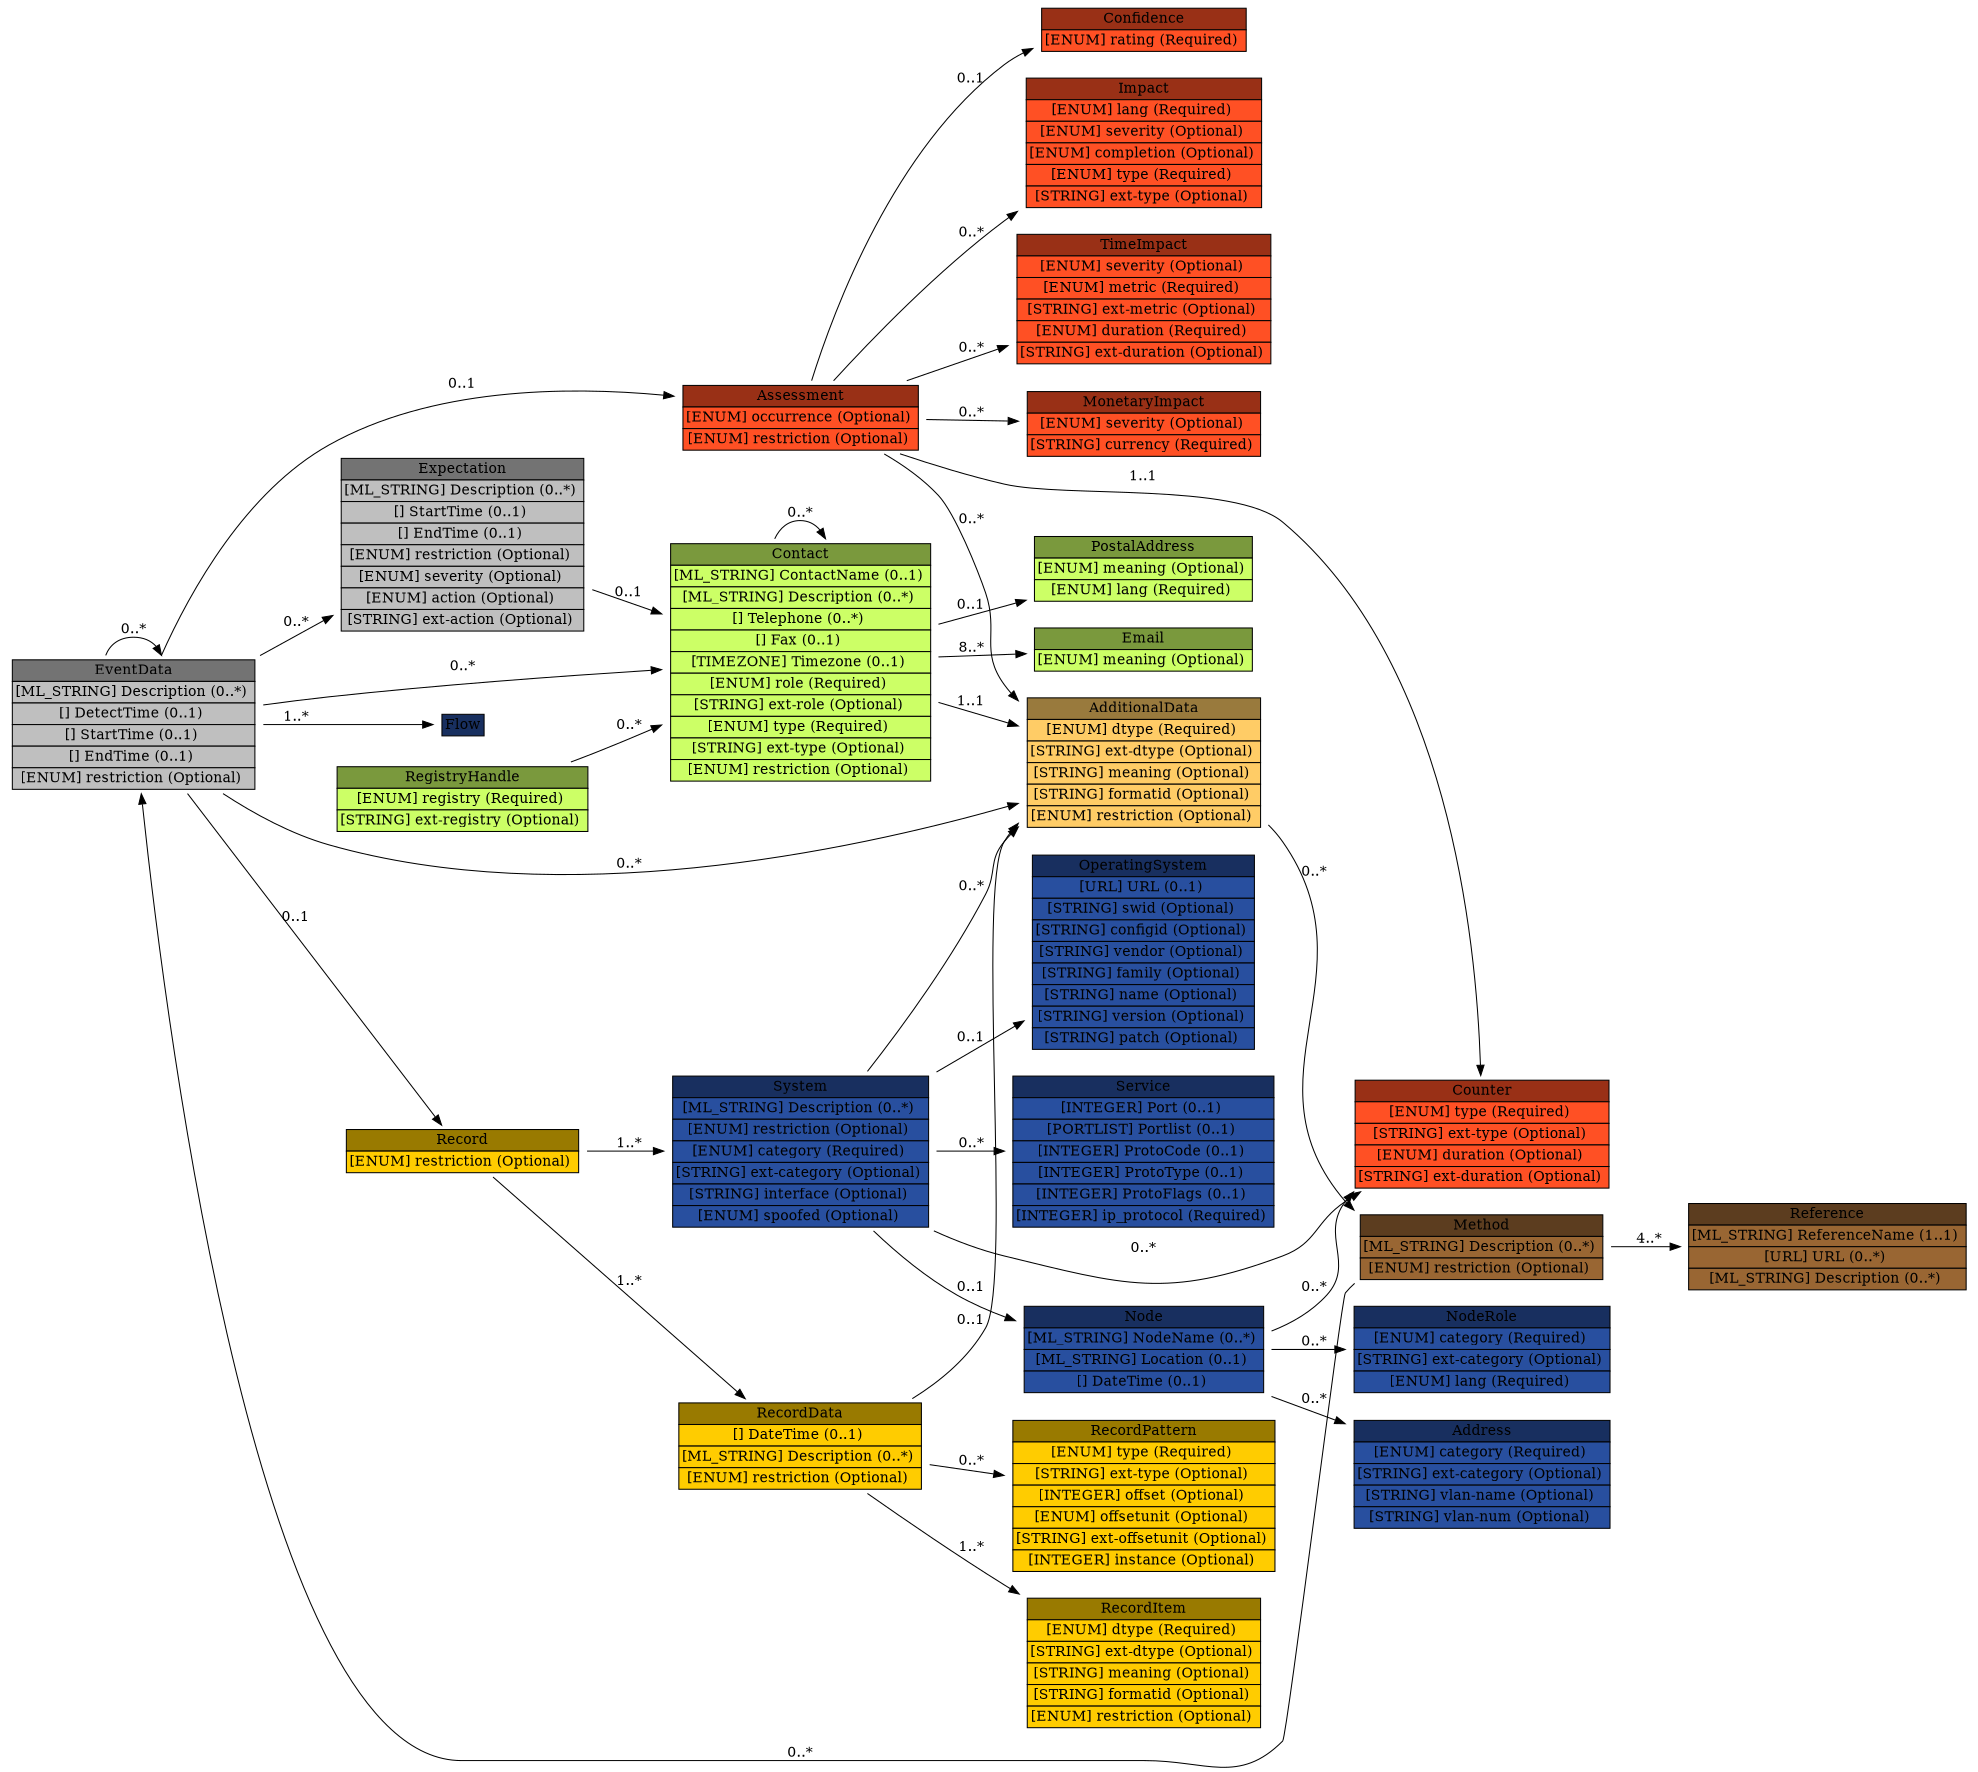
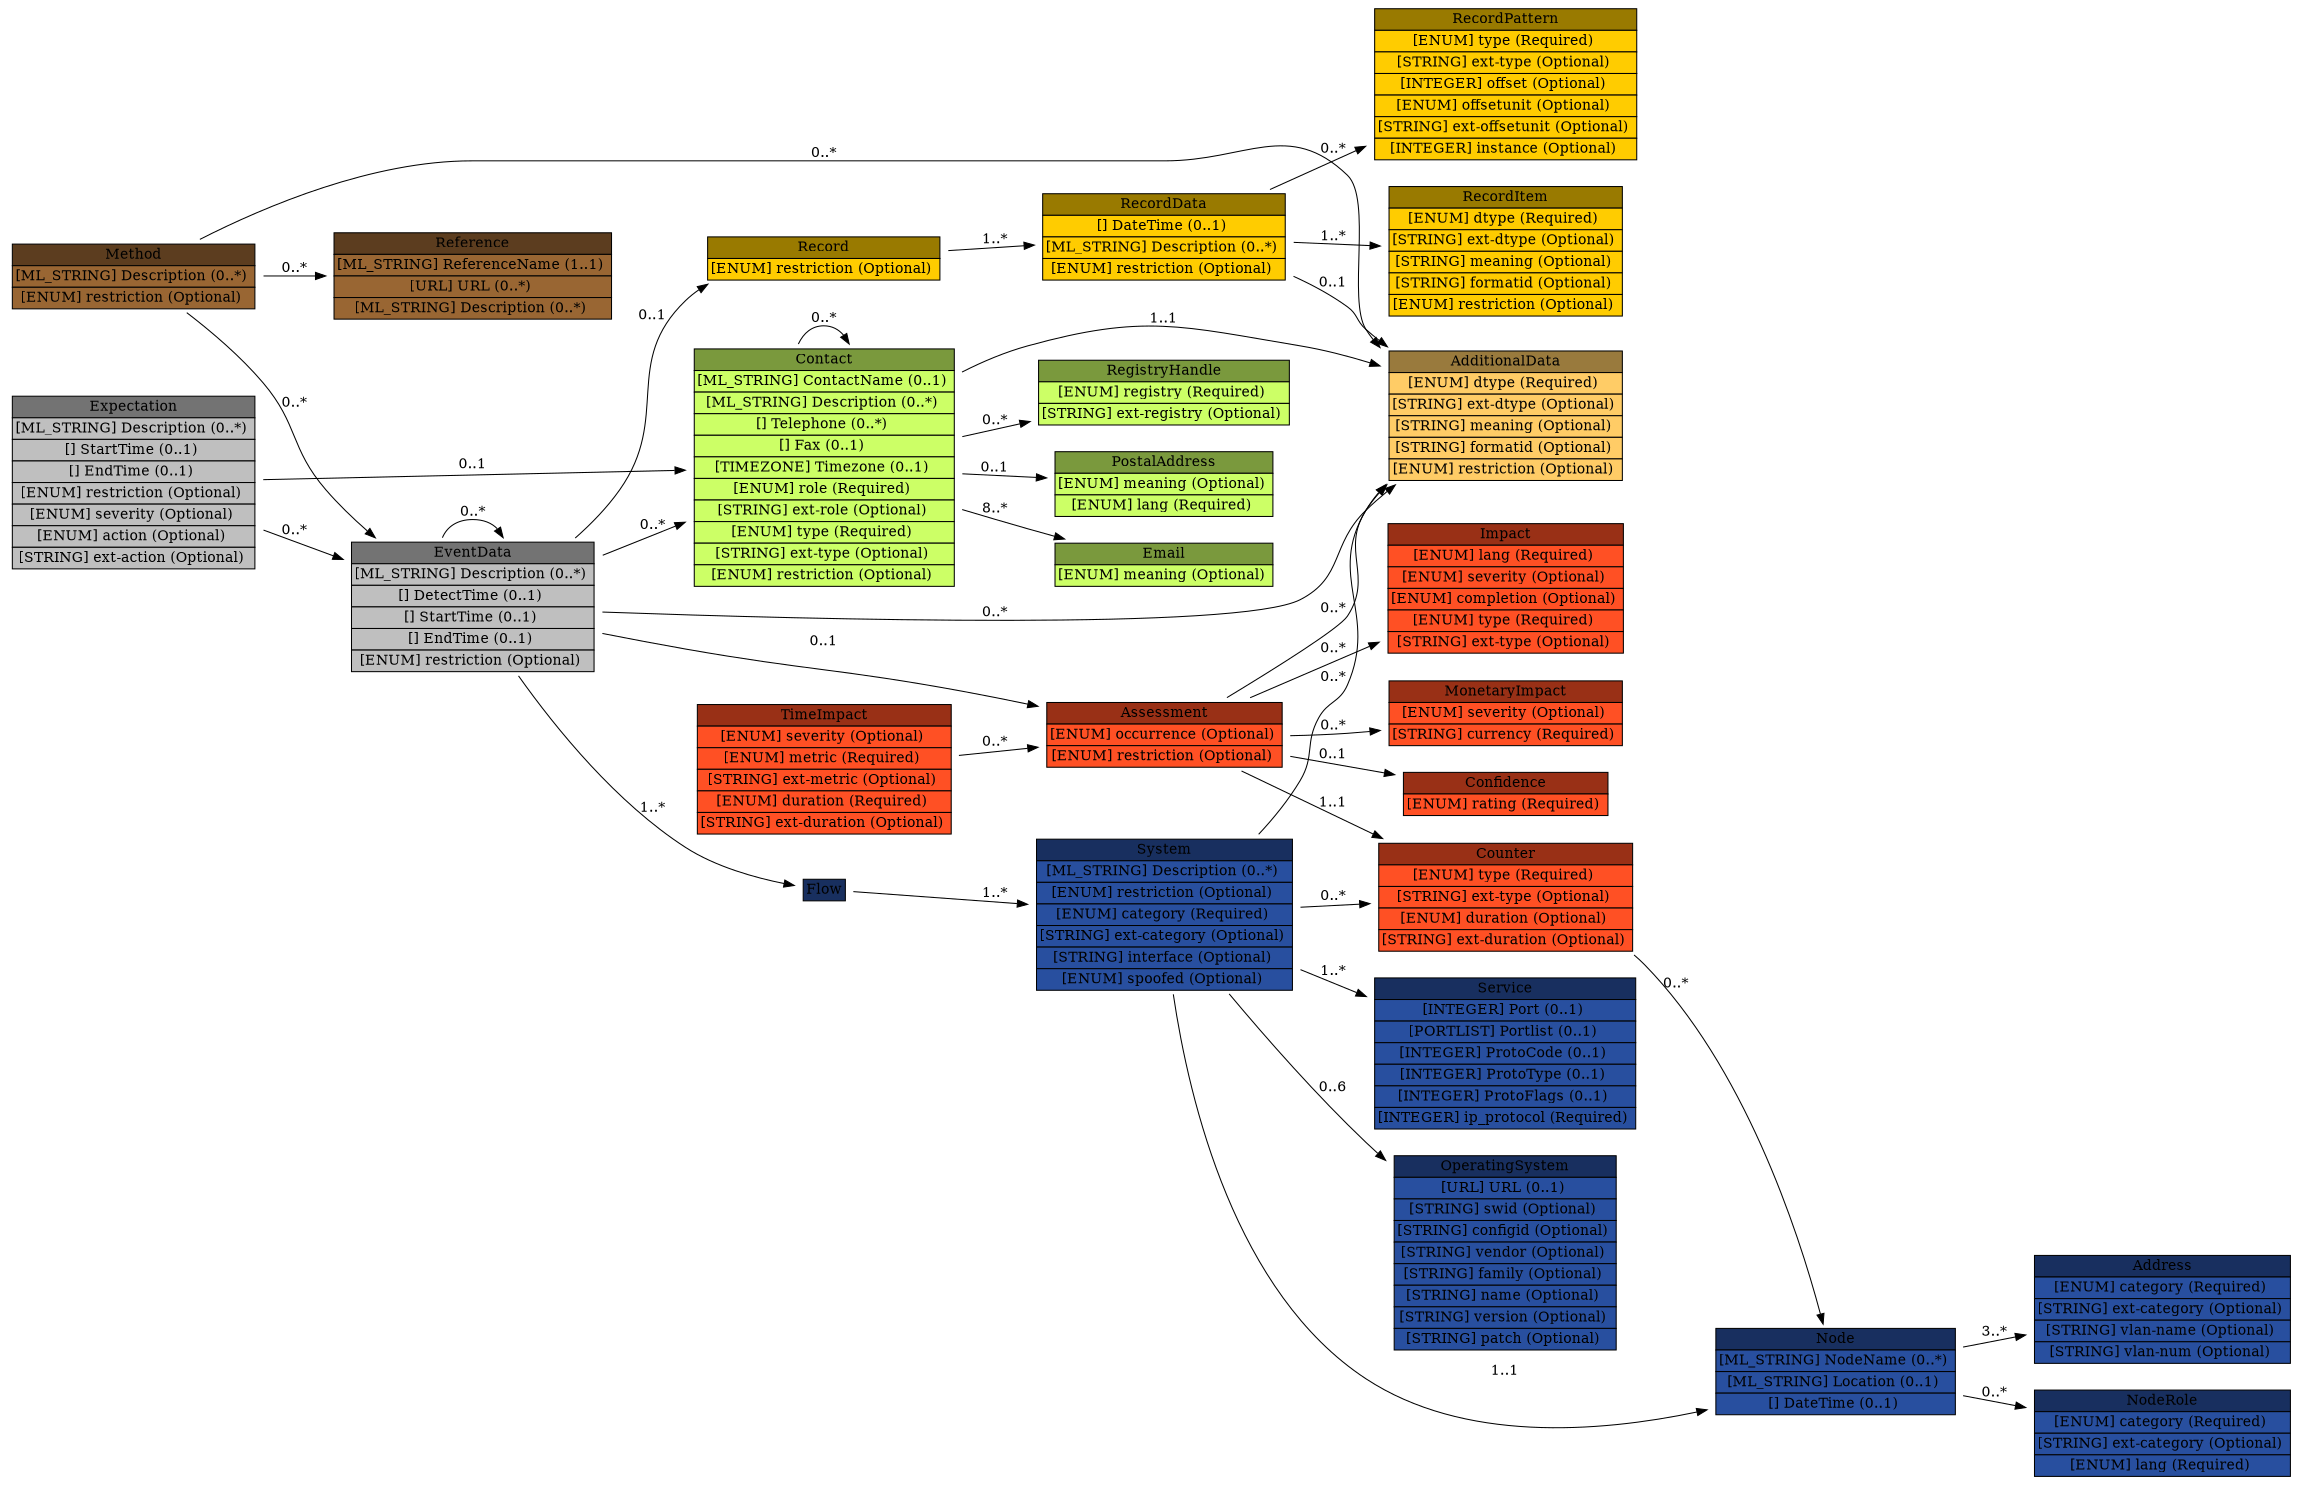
(952, 365) -> (993, 752)
(292, 638) -> (298, 543)
(612, 746) -> (991, 430)
(1311, 1013) -> (857, 161)
(971, 1038) -> (1333, 1087)
(971, 1143) -> (1333, 971)
(620, 1151) -> (935, 898)
(1649, 1239) -> (294, 268)
(1336, 1281) -> (1750, 1122)
(971, 1287) -> (1505, 1371)
(1314, 1399) -> (1994, 1332)
